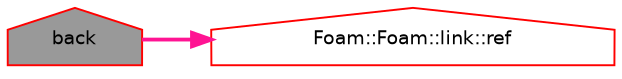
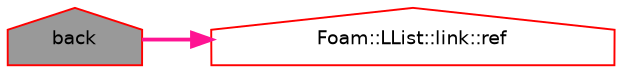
(413, 40) -> (413, 40)
